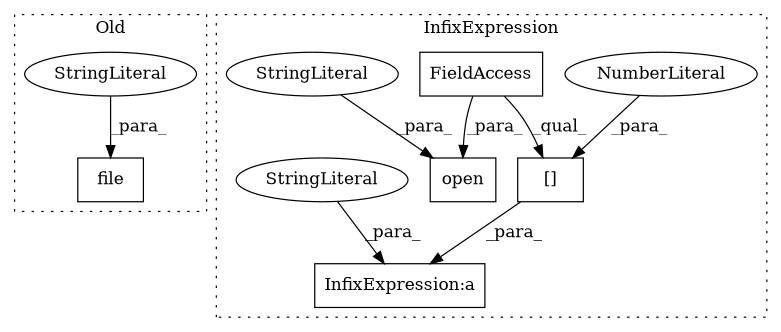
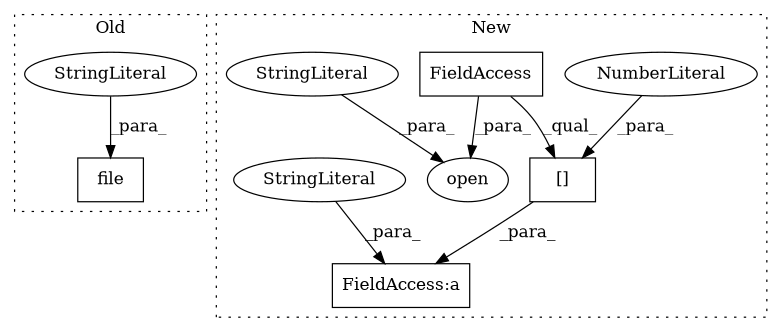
(492, 29) -> (492, 29)
(463, 180) -> (468, 180)
(400, 286) -> (401, 286)
